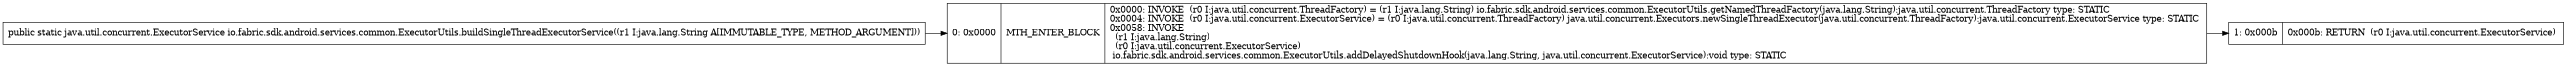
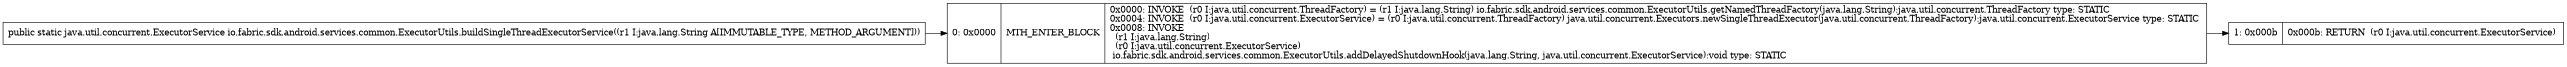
(1150, 28) -> (1150, 28)
